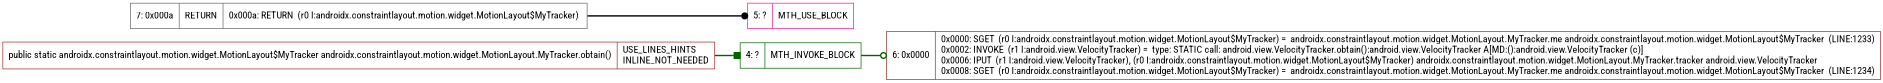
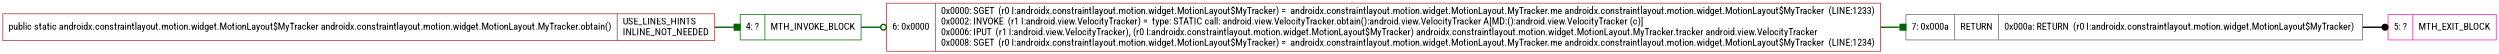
(813, 16) -> (2455, 27)
none -> (1890, 27)
